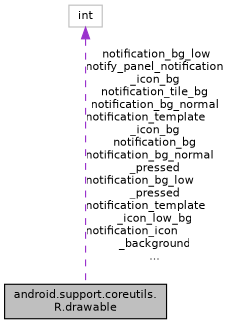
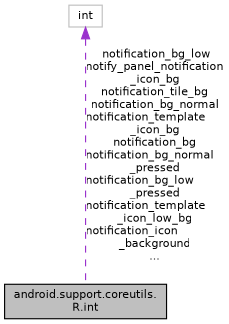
(86, 302) -> (86, 302)
